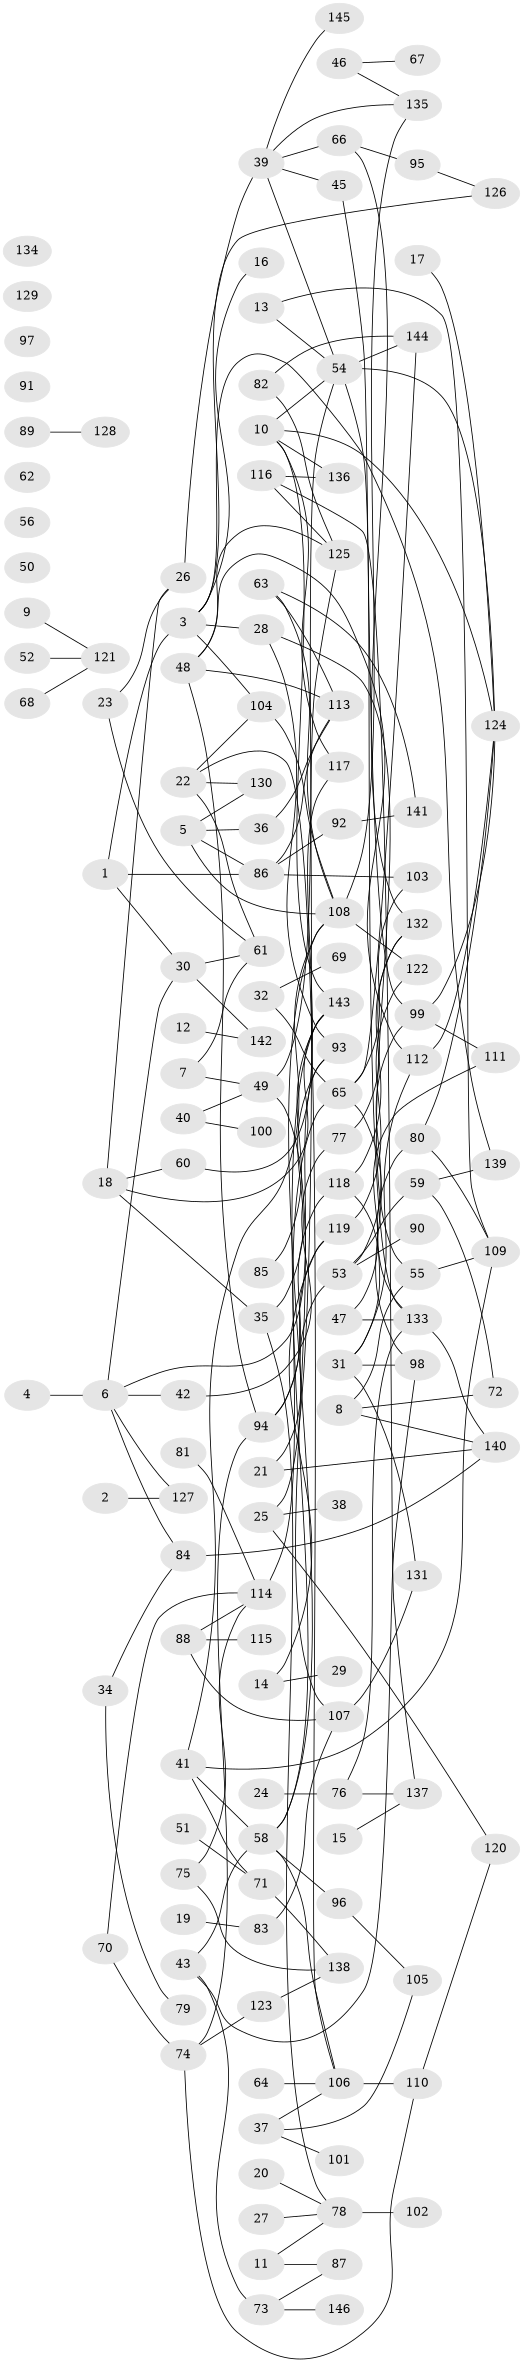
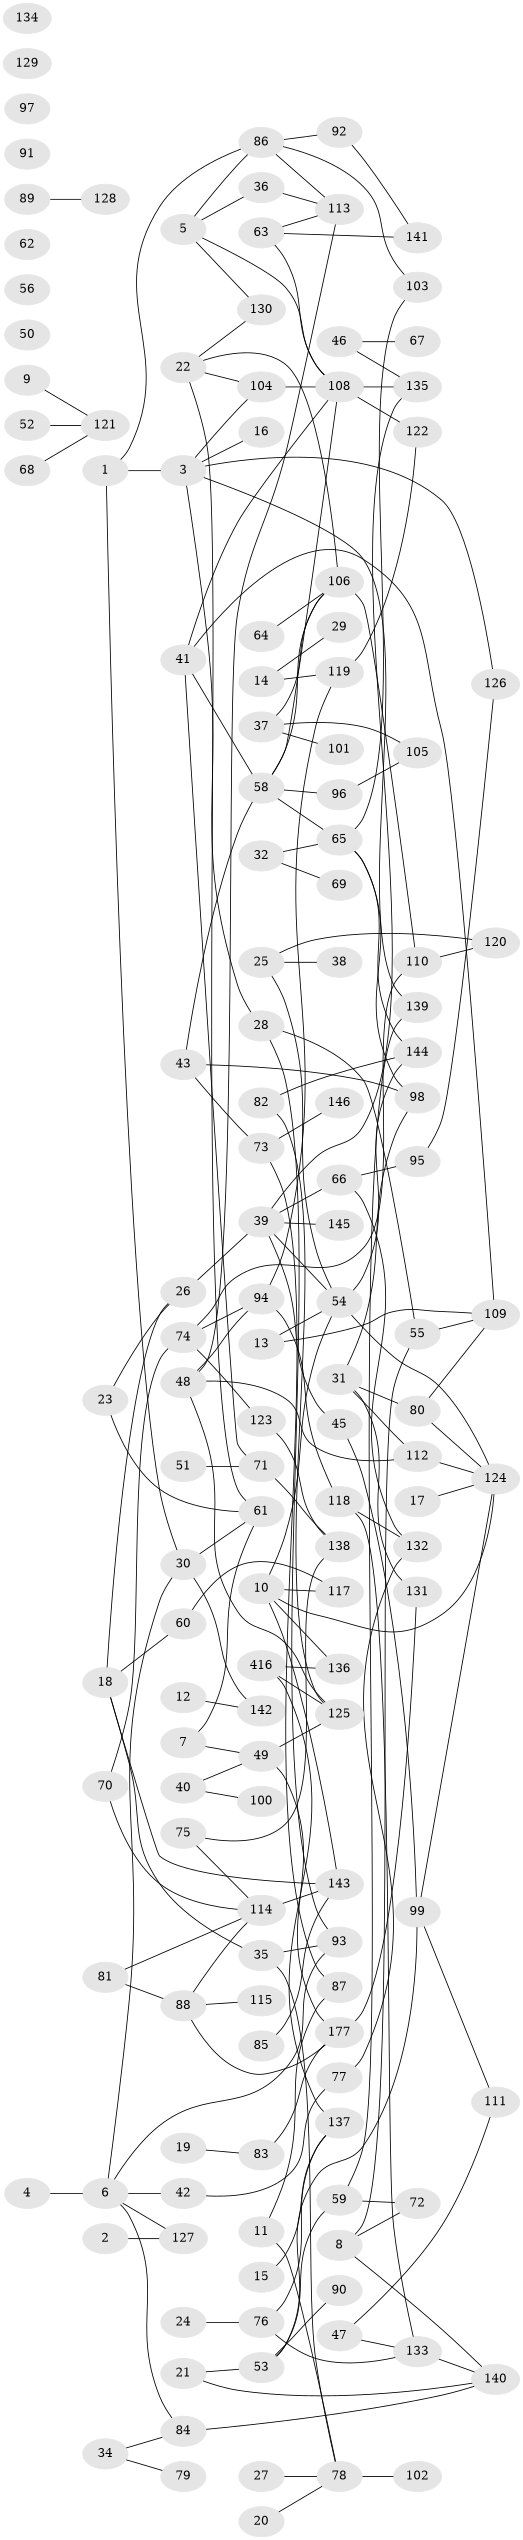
(261, 476) -> (261, 1666)
(369, 847) -> none
(340, 1717) -> (340, 2033)
none -> (144, 1992)
